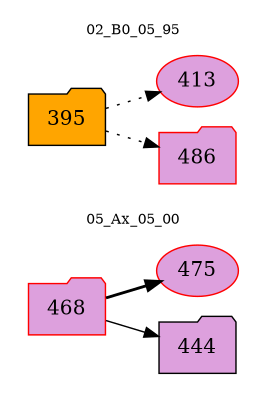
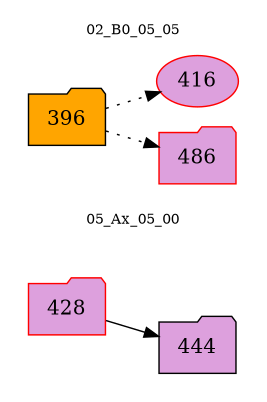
(133, 31) -> (133, 31)
(198, 81) -> (198, 81)
(67, 120) -> (67, 120)
(198, 271) -> none
(67, 309) -> (67, 309)
